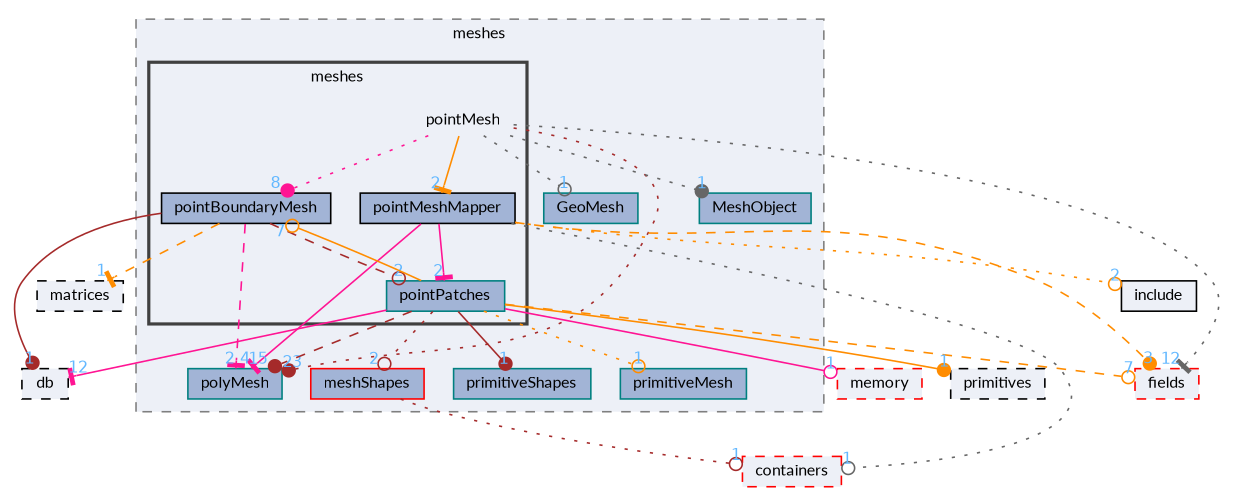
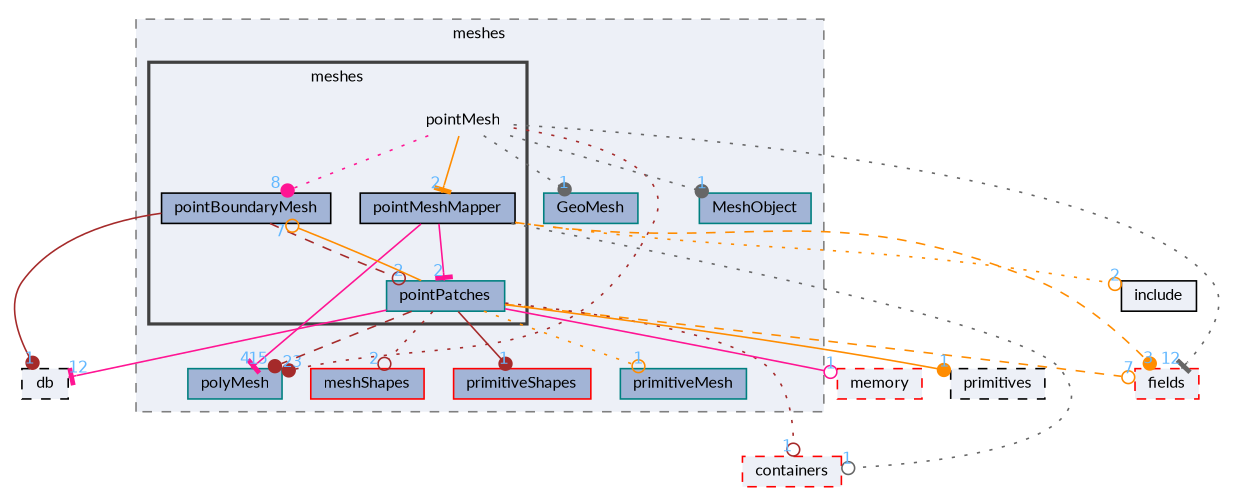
(516, 157) -> (516, 157)
(241, 292) -> none
(80, 296) -> none
(522, 384) -> (522, 384)
(564, 439) -> (680, 331)
